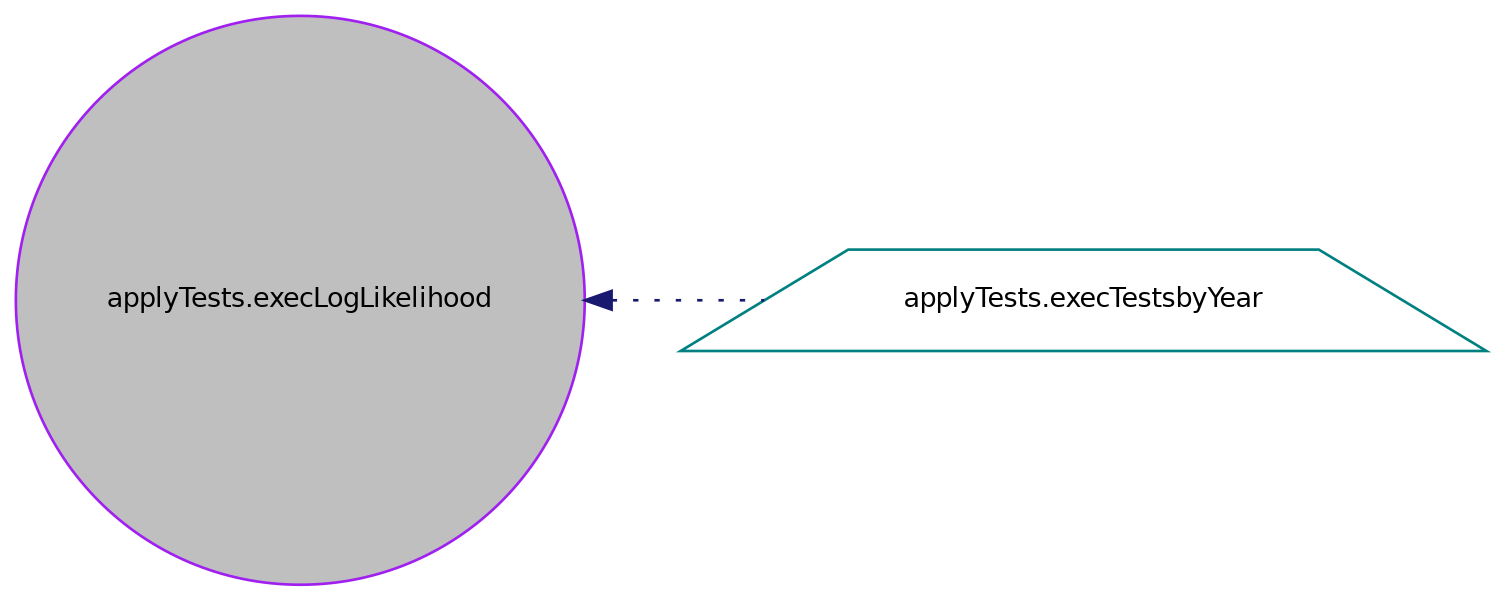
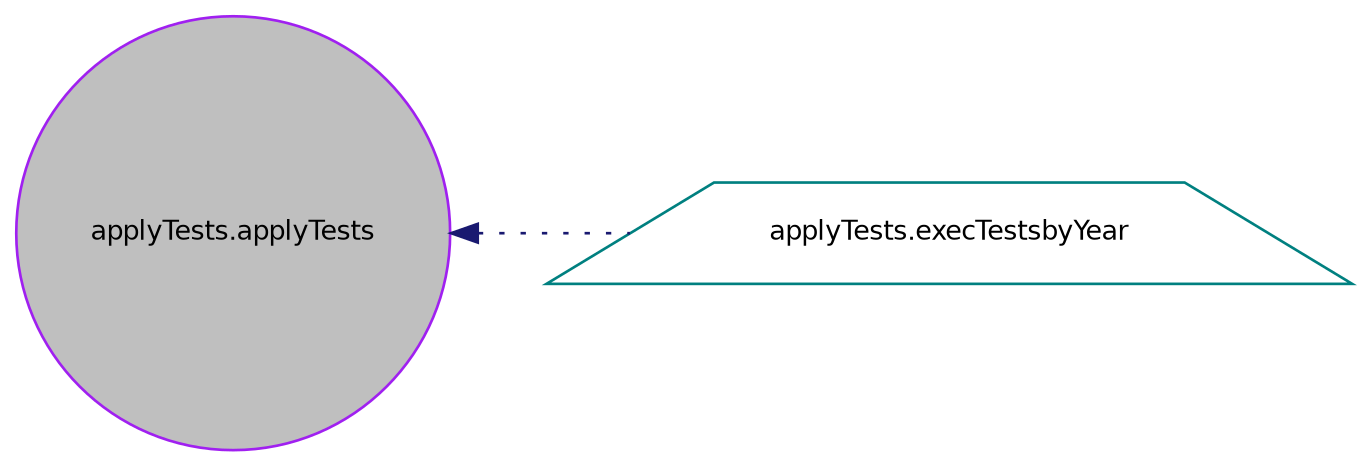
(300, 300) -> (233, 233)
